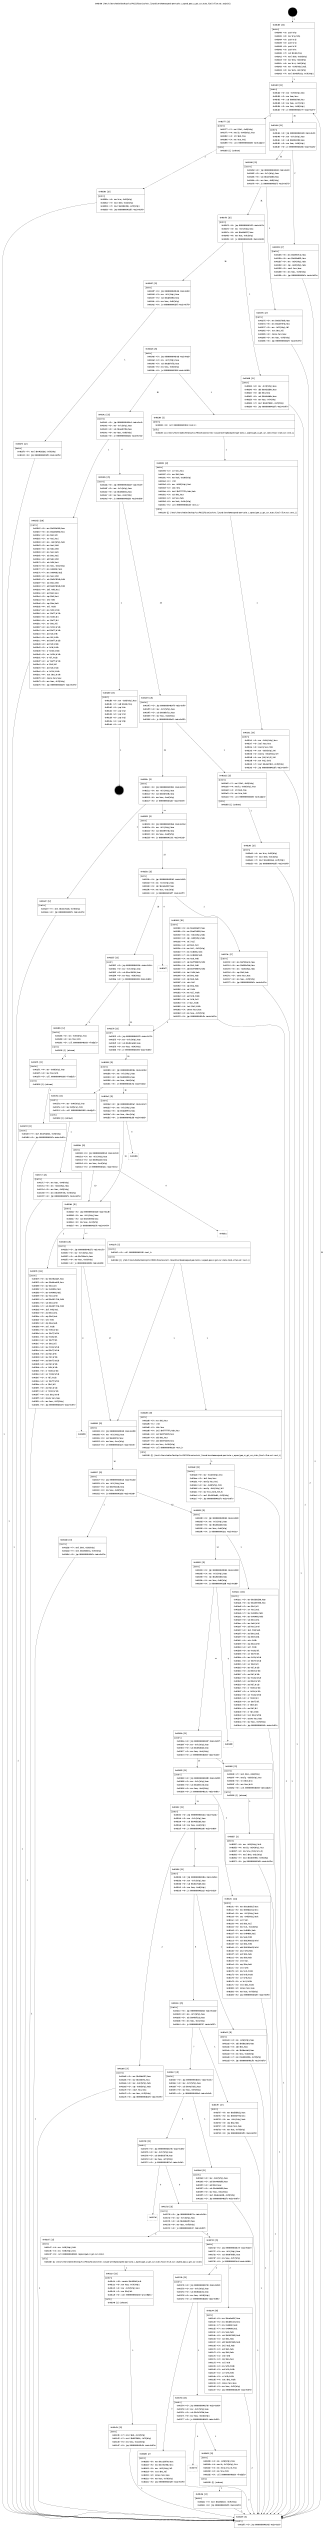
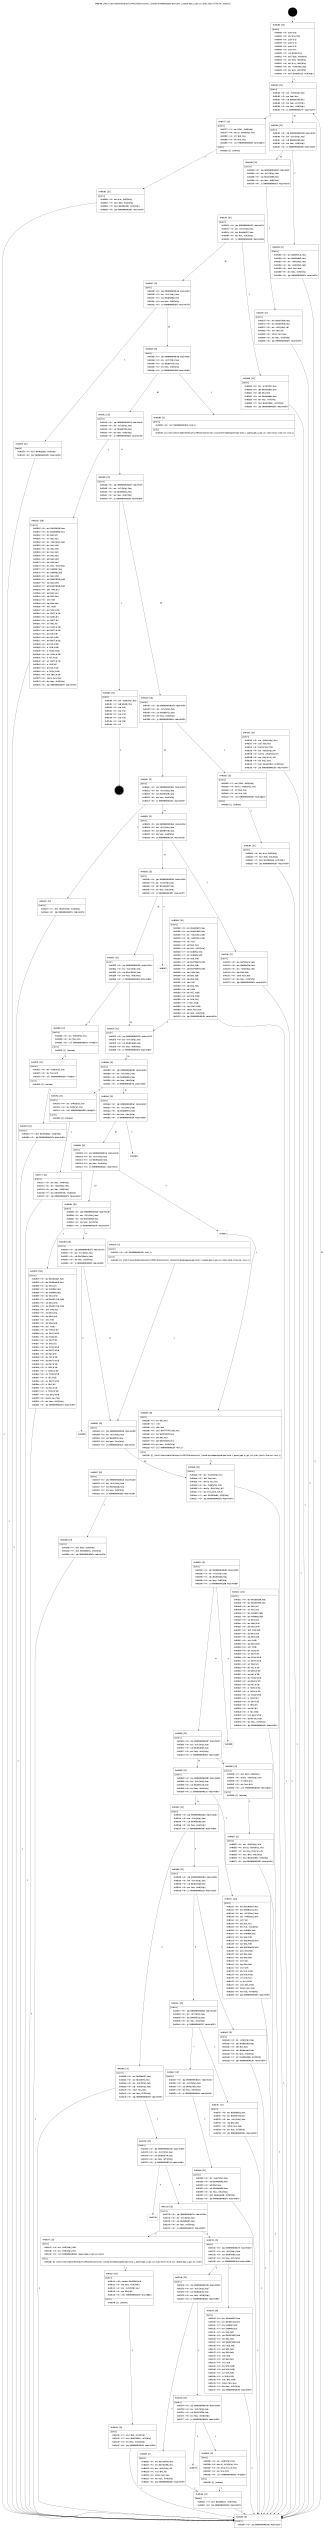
(254, 200) -> none
none -> (167, 327)
(226, 488) -> none
(214, 916) -> (205, 895)
(122, 1164) -> (110, 1131)
(193, 1336) -> (244, 1312)
(113, 1458) -> (153, 1467)
(216, 1521) -> none
(175, 2117) -> (151, 2119)
(226, 2487) -> (191, 2488)
